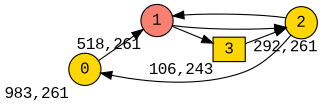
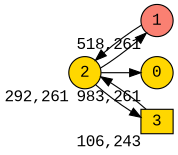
(191, 34) -> (113, 99)
(116, 48) -> none
